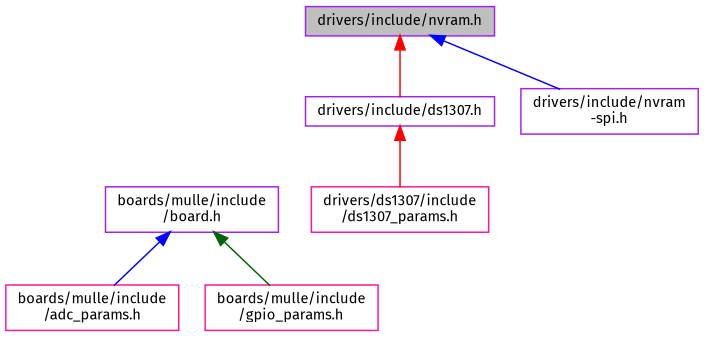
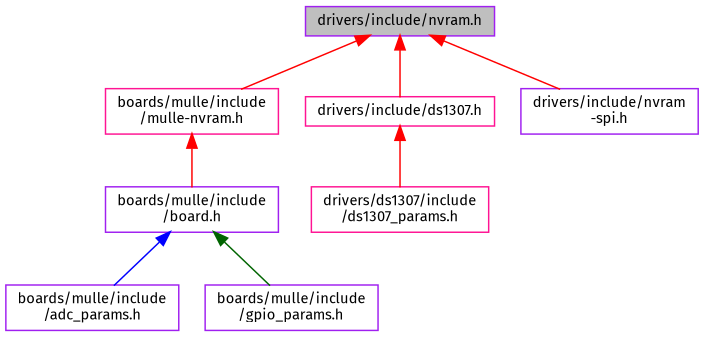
(502, 65) -> (502, 65)
none -> (192, 111)
(400, 111) -> (400, 111)
(92, 308) -> (92, 308)
(292, 308) -> (292, 308)
